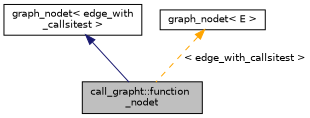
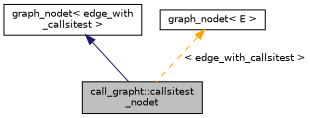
(142, 98) -> (142, 98)
